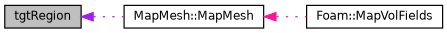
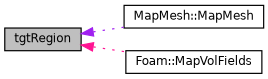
(291, 17) -> (109, 49)
